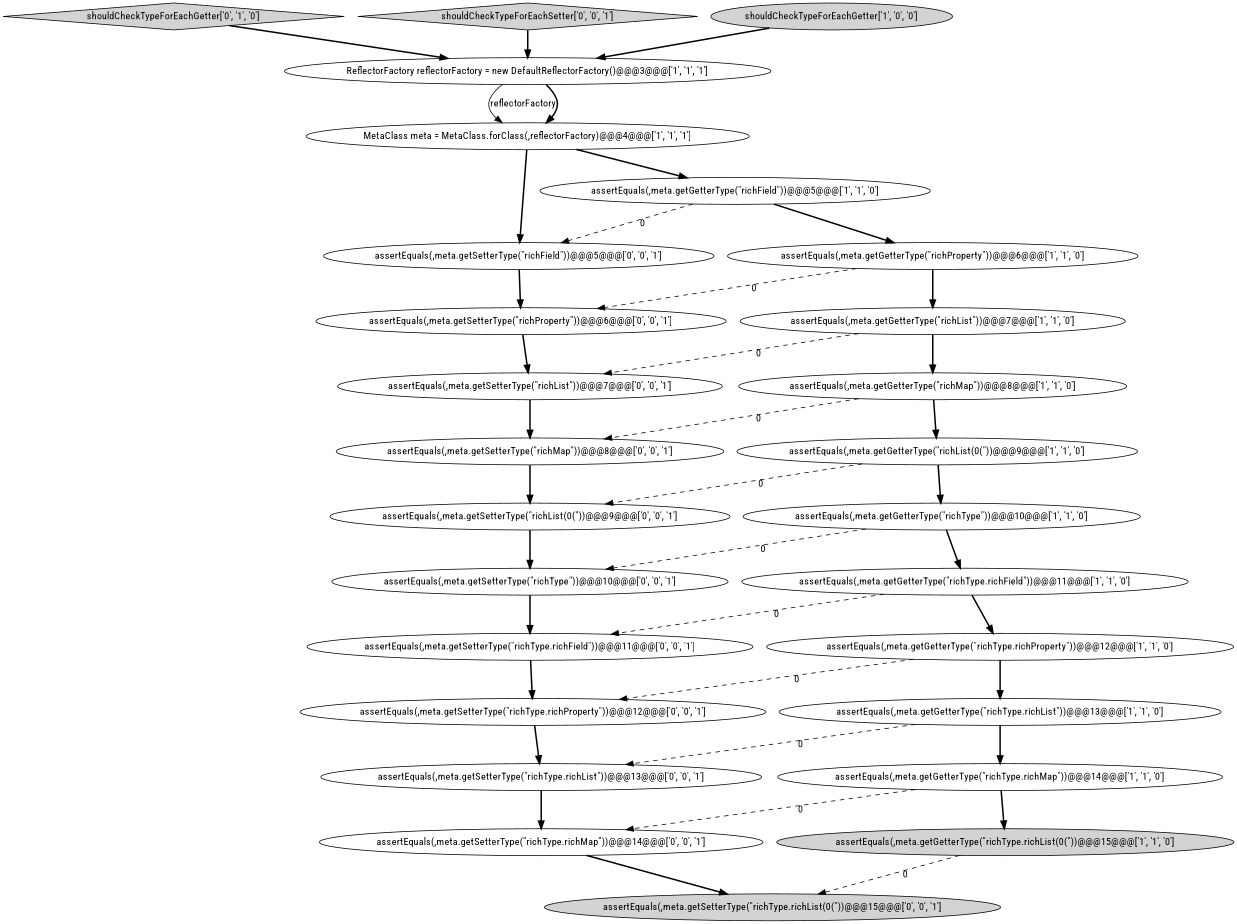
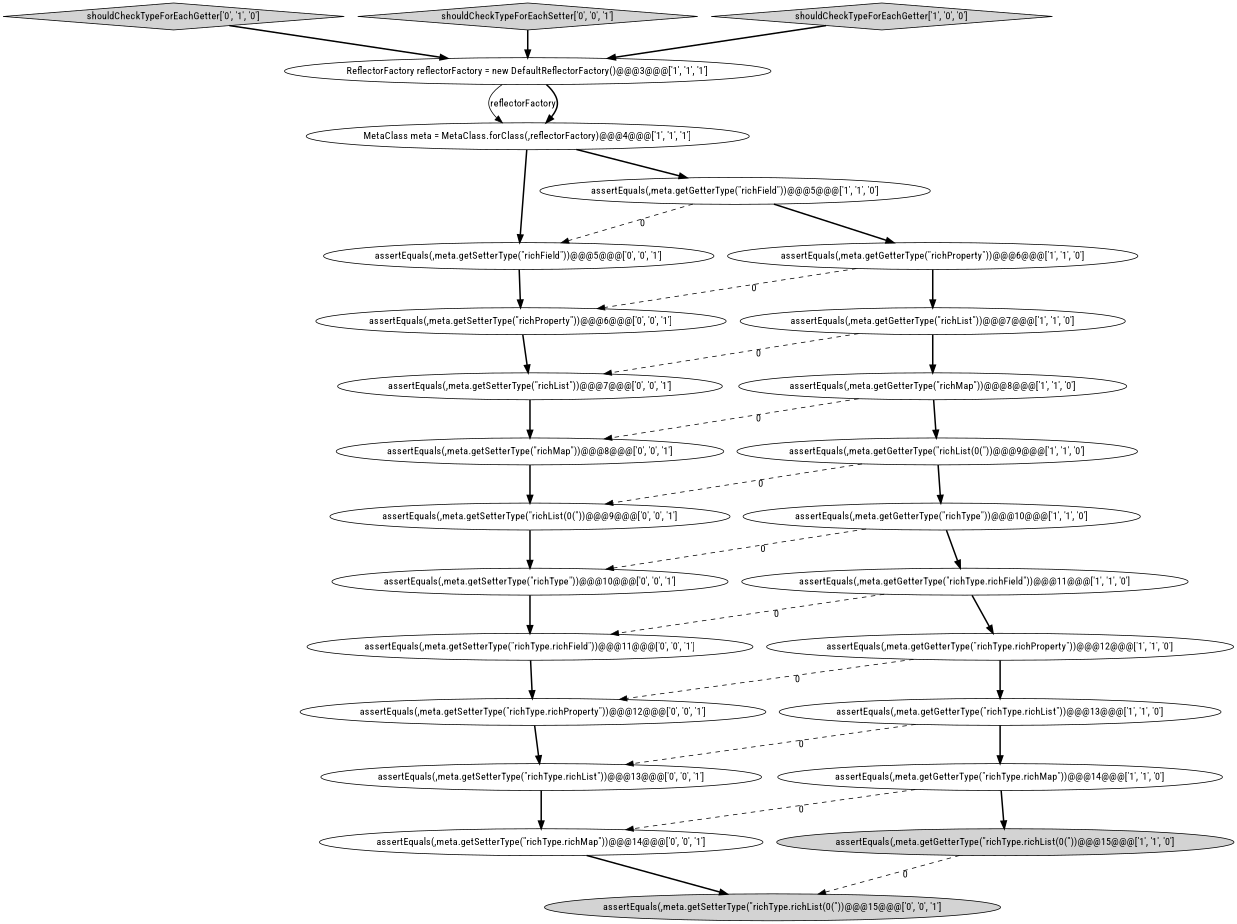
(832, 16) -> (882, 16)
